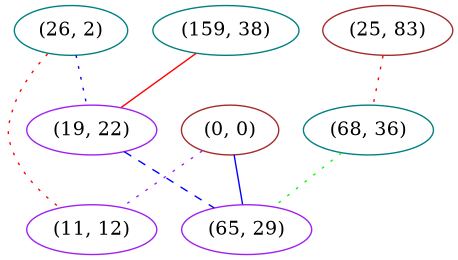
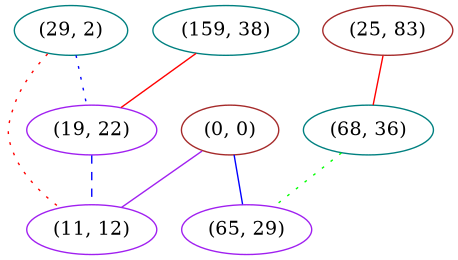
(71, 30) -> (71, 30)
(378, 80) -> (378, 80)
(156, 183) -> (162, 179)
(174, 183) -> (92, 180)
